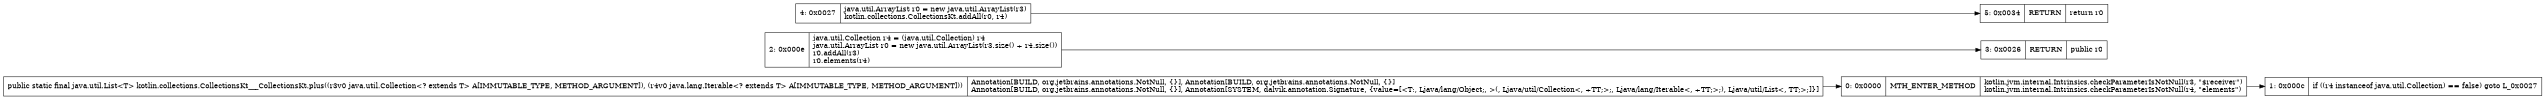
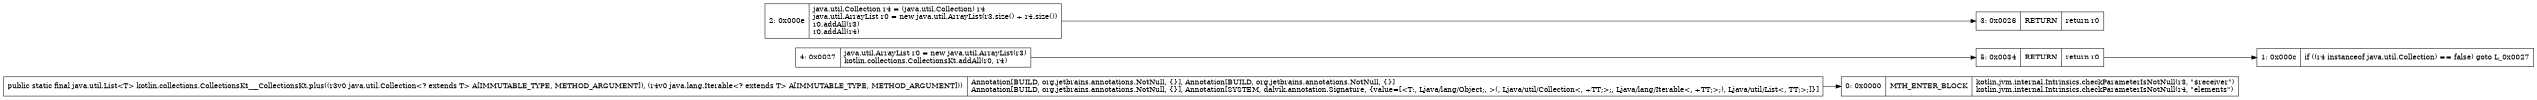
(2087, 50) -> (2083, 21)
(842, 61) -> (836, 32)
(1933, 86) -> (1929, 86)
(2253, 86) -> (2178, 58)
